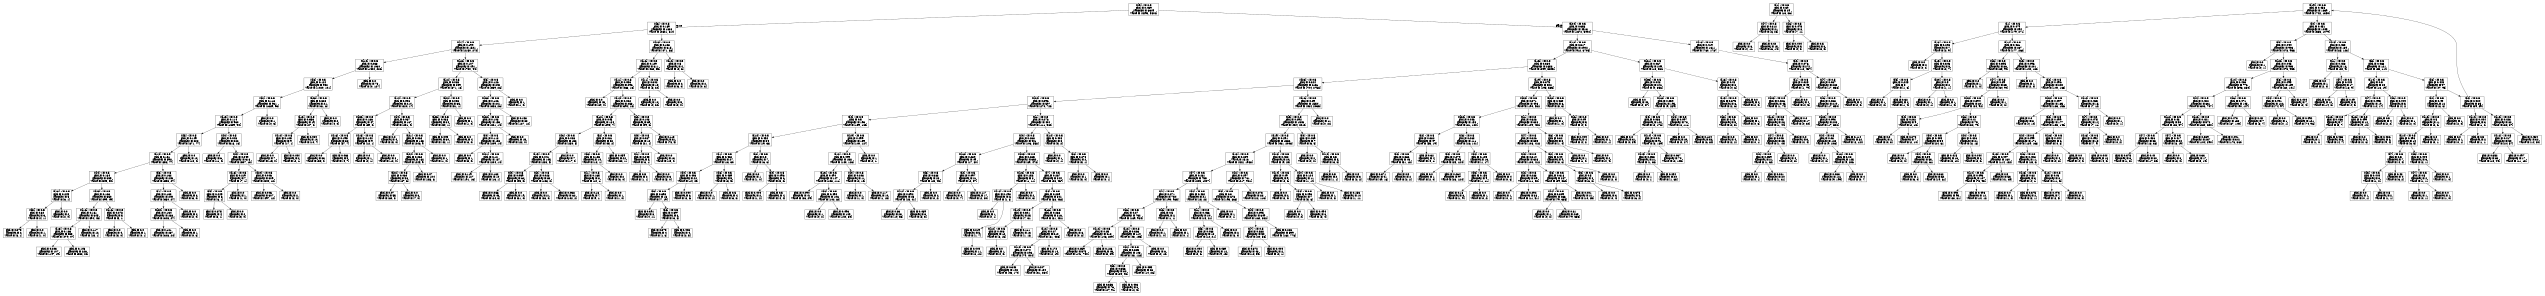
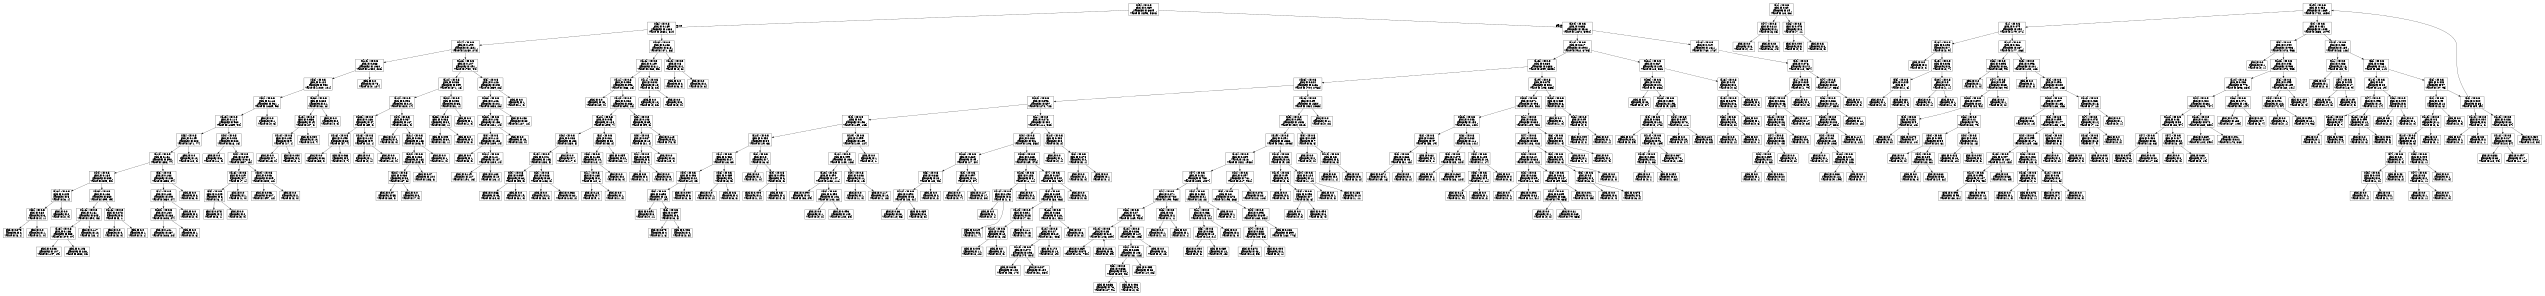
none -> (1854, 121)
none -> (1078, 196)
(972, 241) -> (984, 243)
(1102, 242) -> (1104, 244)
